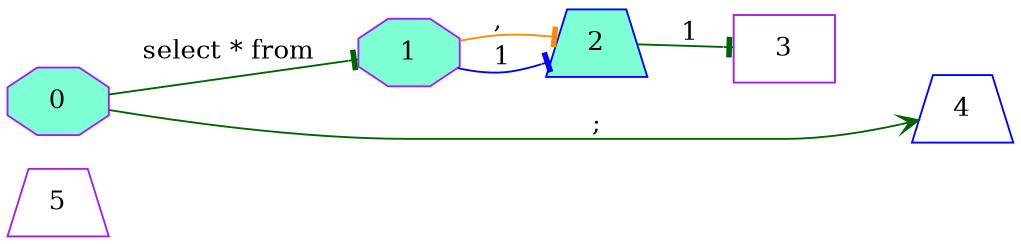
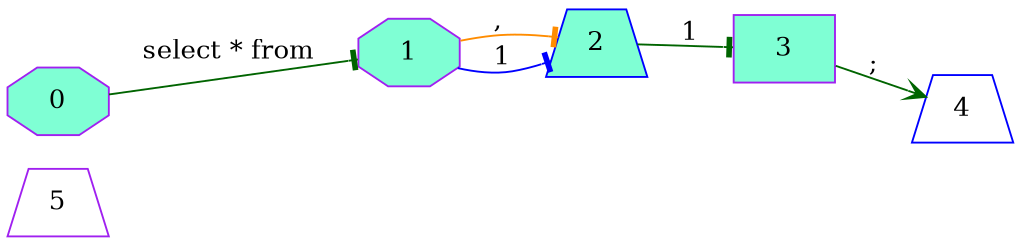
(784, 49) -> (784, 49)
(504, 139) -> (872, 78)
